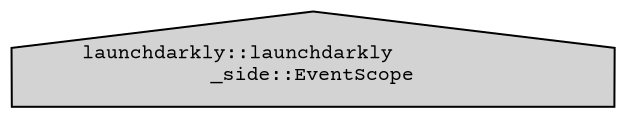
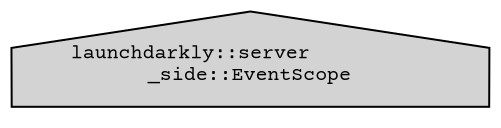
(313, 64) -> (250, 64)
